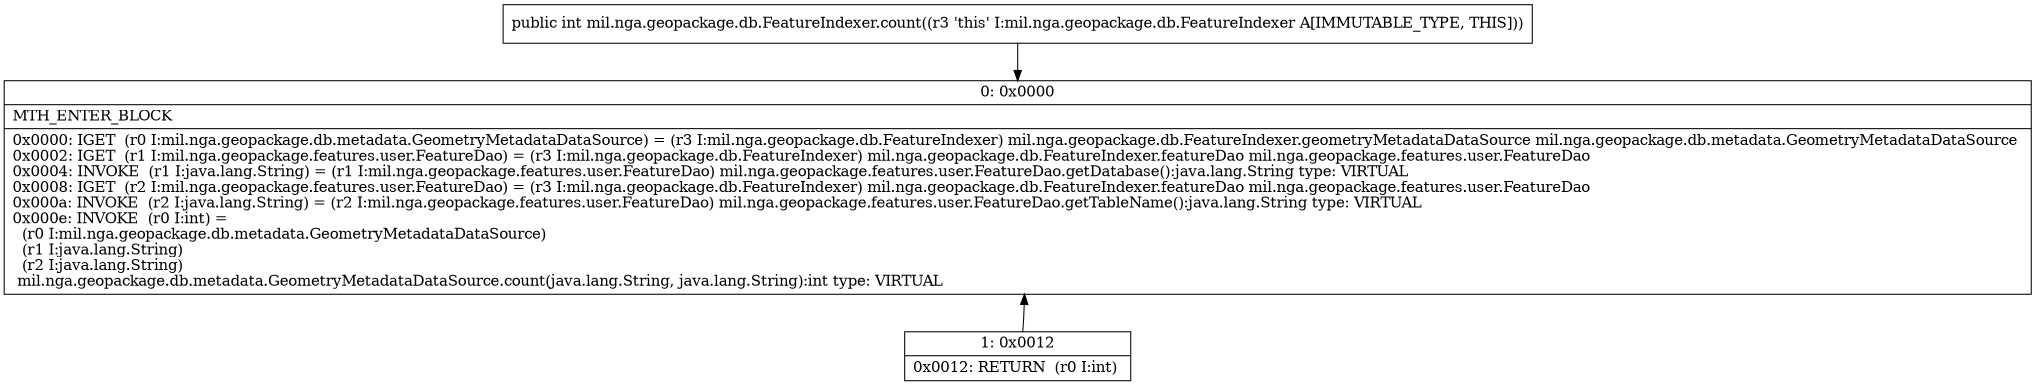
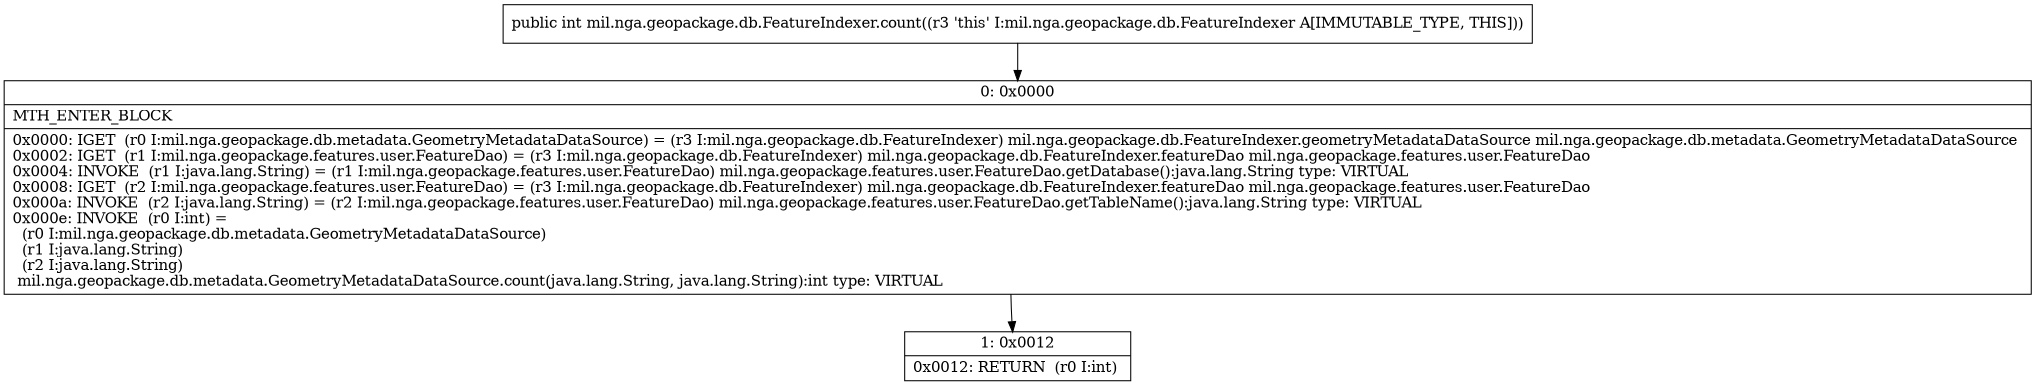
(1024, 318) -> (1011, 308)
